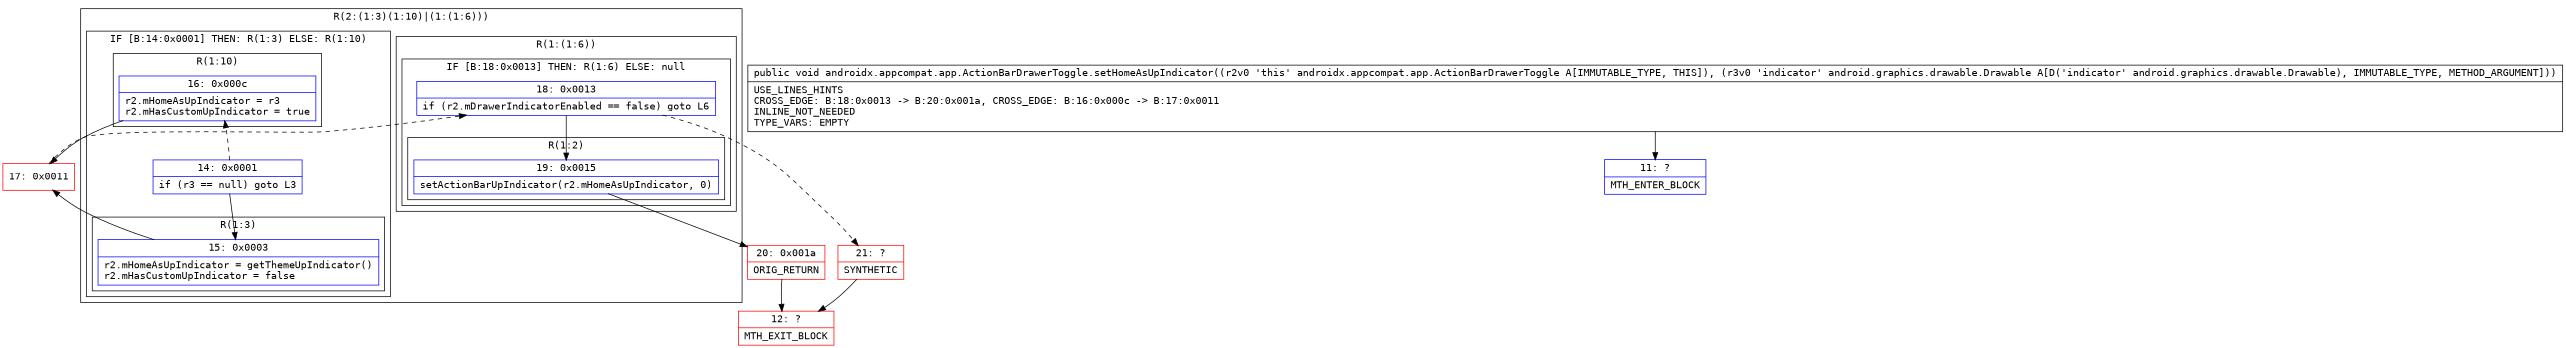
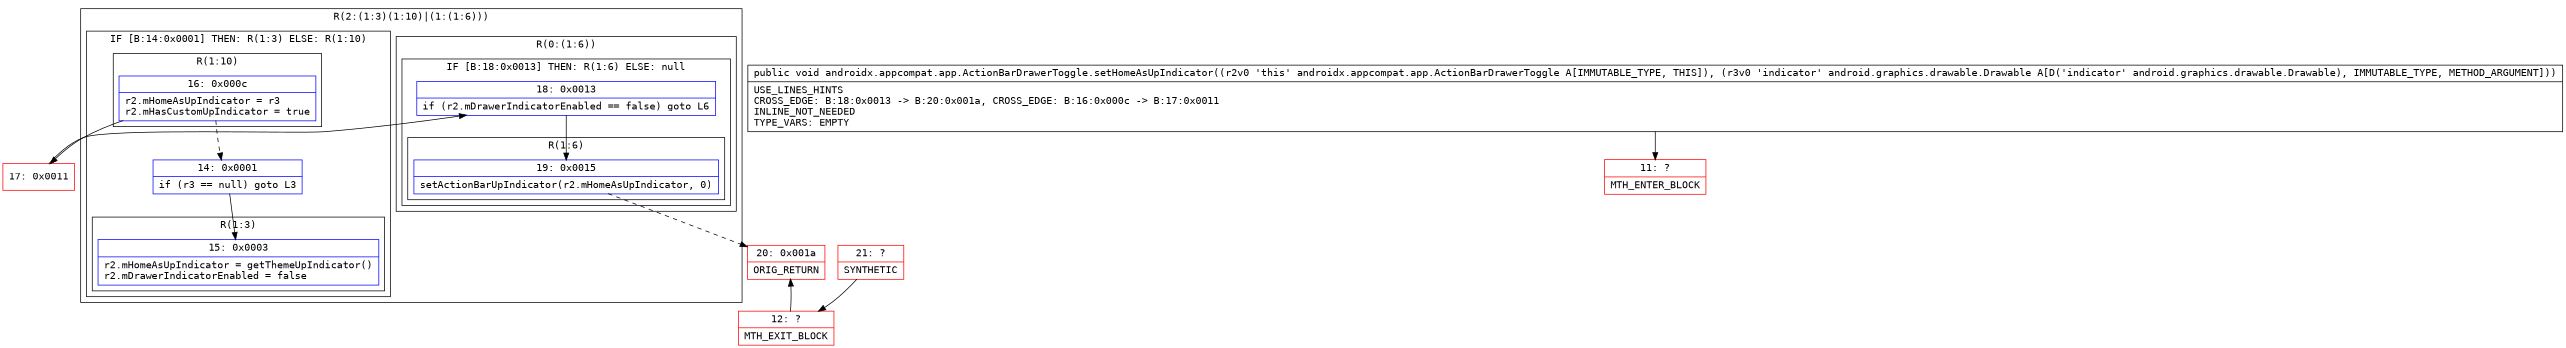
(566, 45) -> (566, 45)
(250, 132) -> (250, 132)
(228, 144) -> (218, 137)
(566, 146) -> (566, 146)
(769, 161) -> none
(1655, 177) -> (1655, 177)
(674, 219) -> (674, 219)
(107, 222) -> none
(200, 276) -> (206, 276)
(781, 292) -> (791, 299)
